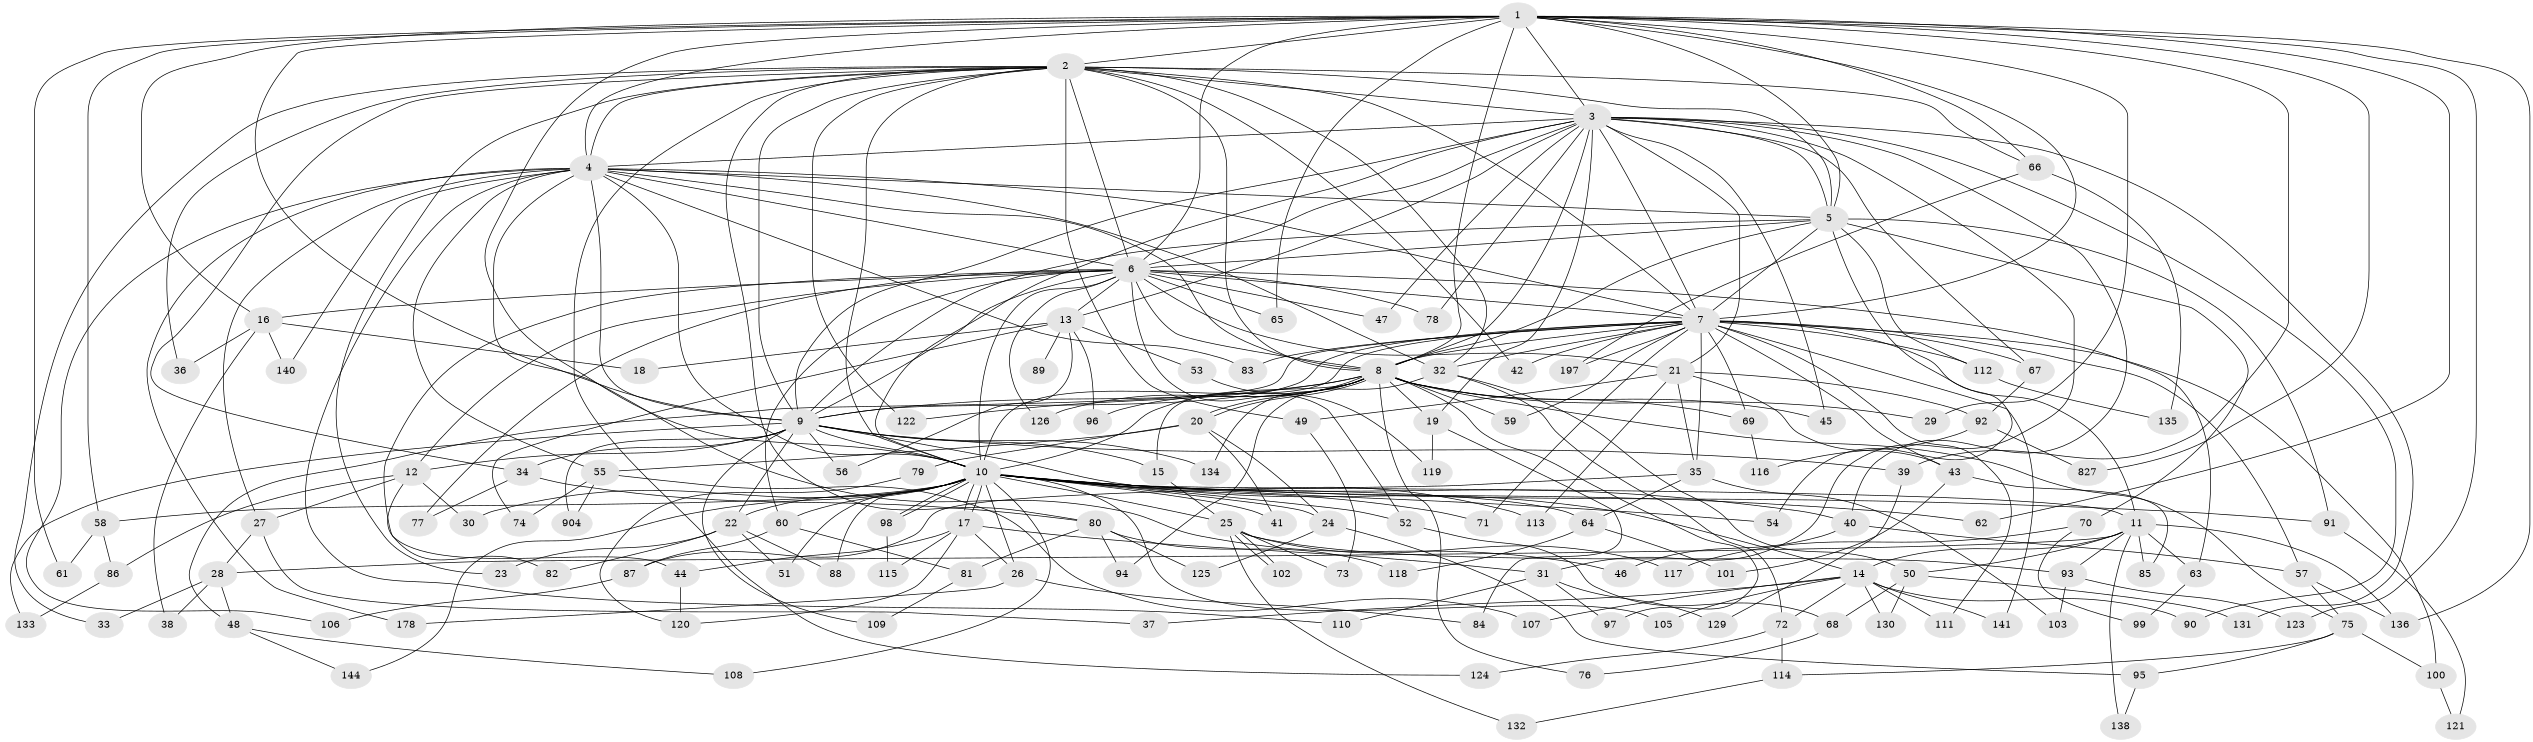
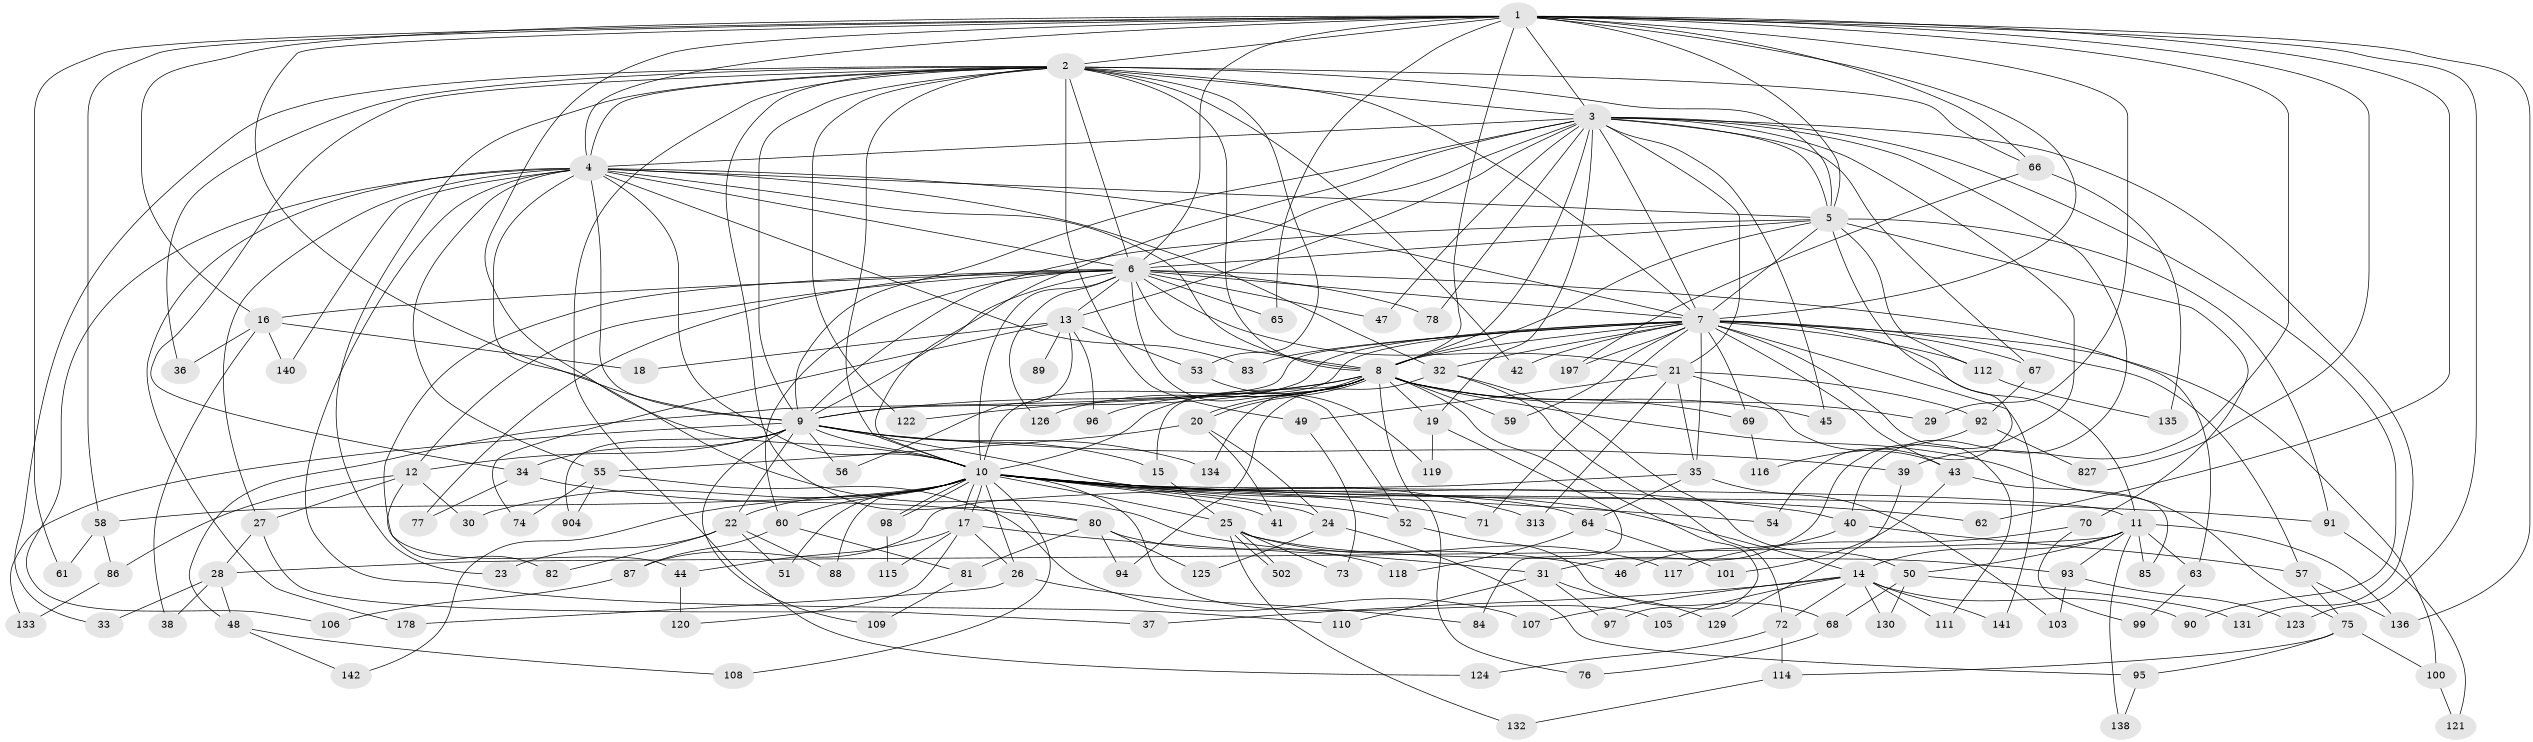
(1348, 151) -> (1285, 186)
(918, 473) -> none
(1536, 524) -> (1536, 524)
(1282, 574) -> (1282, 574)
(351, 676) -> (351, 676)
